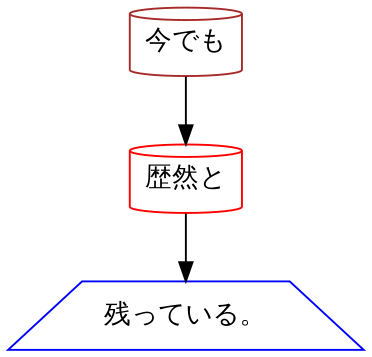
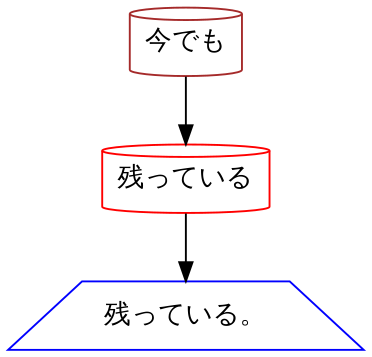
(186, 179) -> (186, 179)
